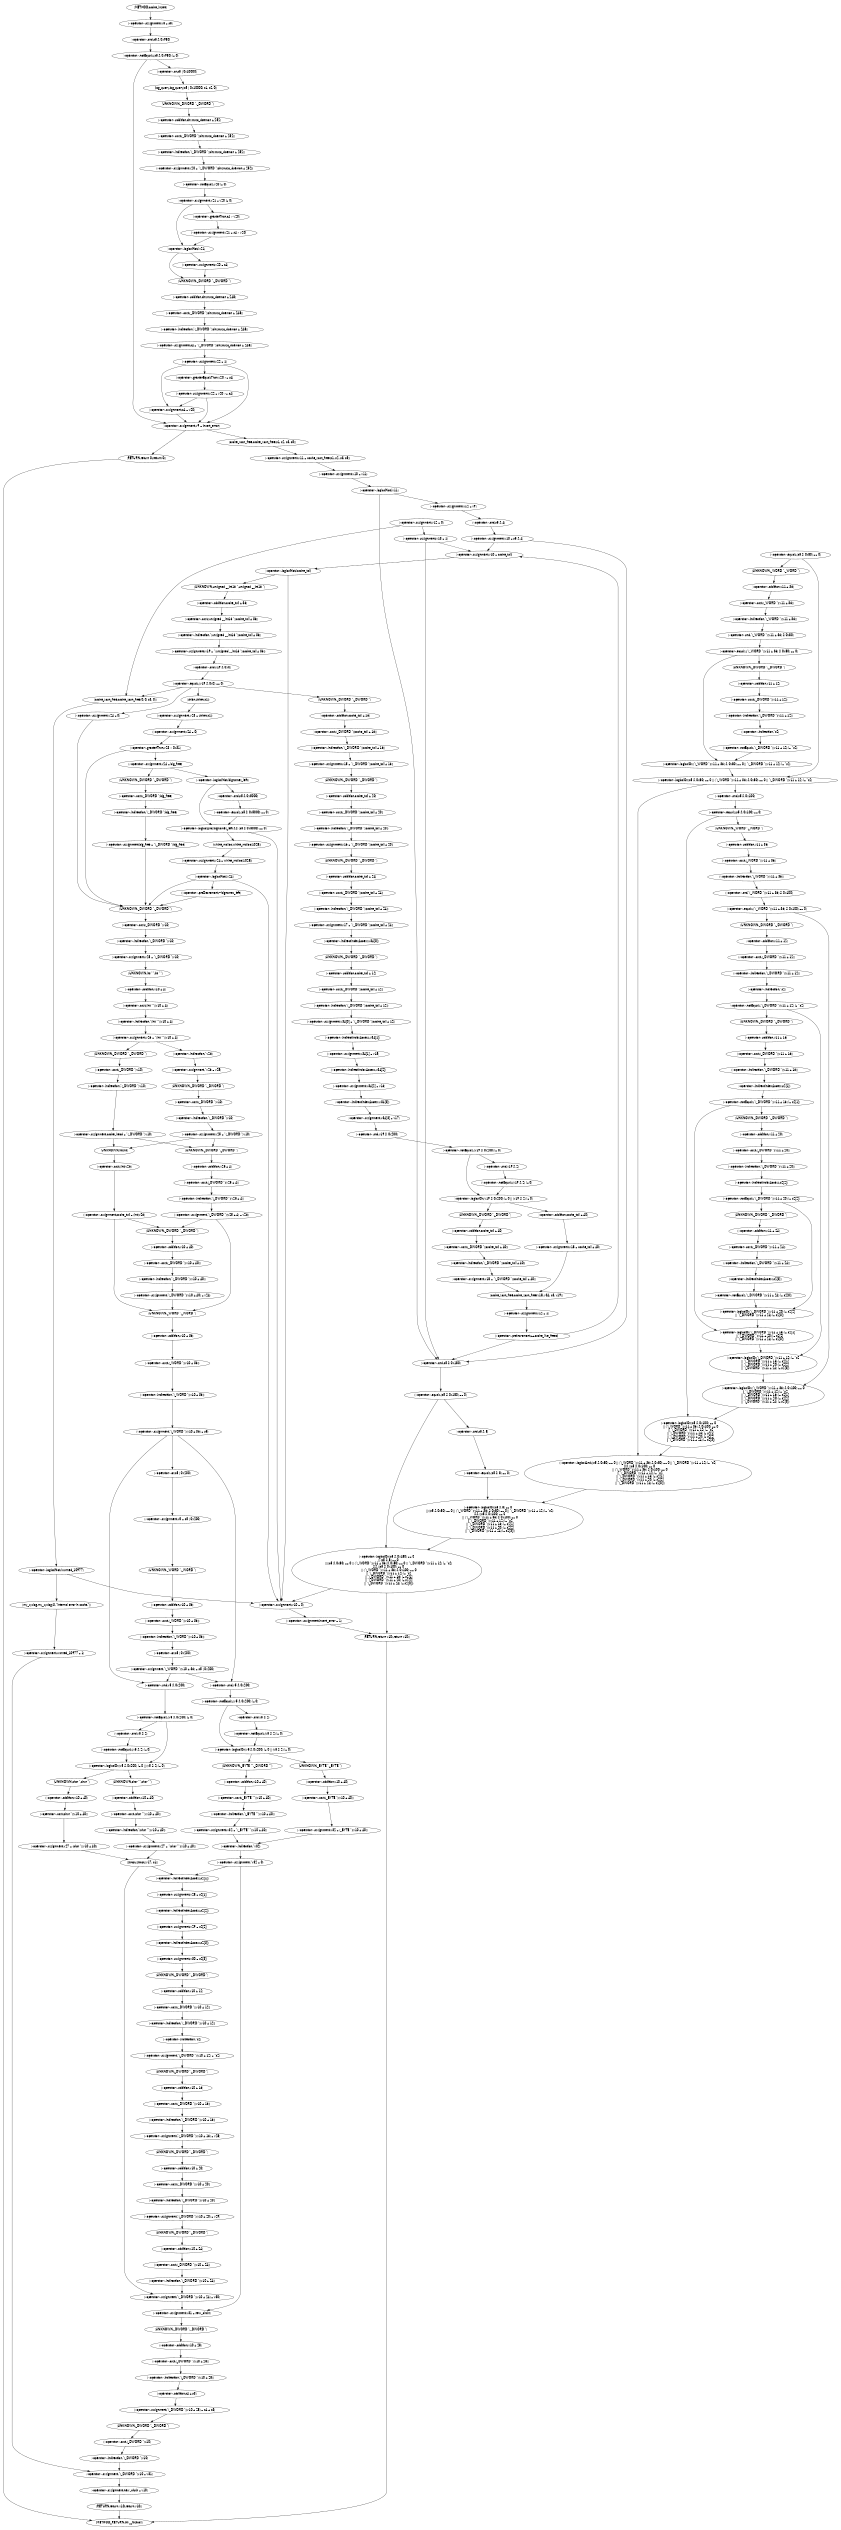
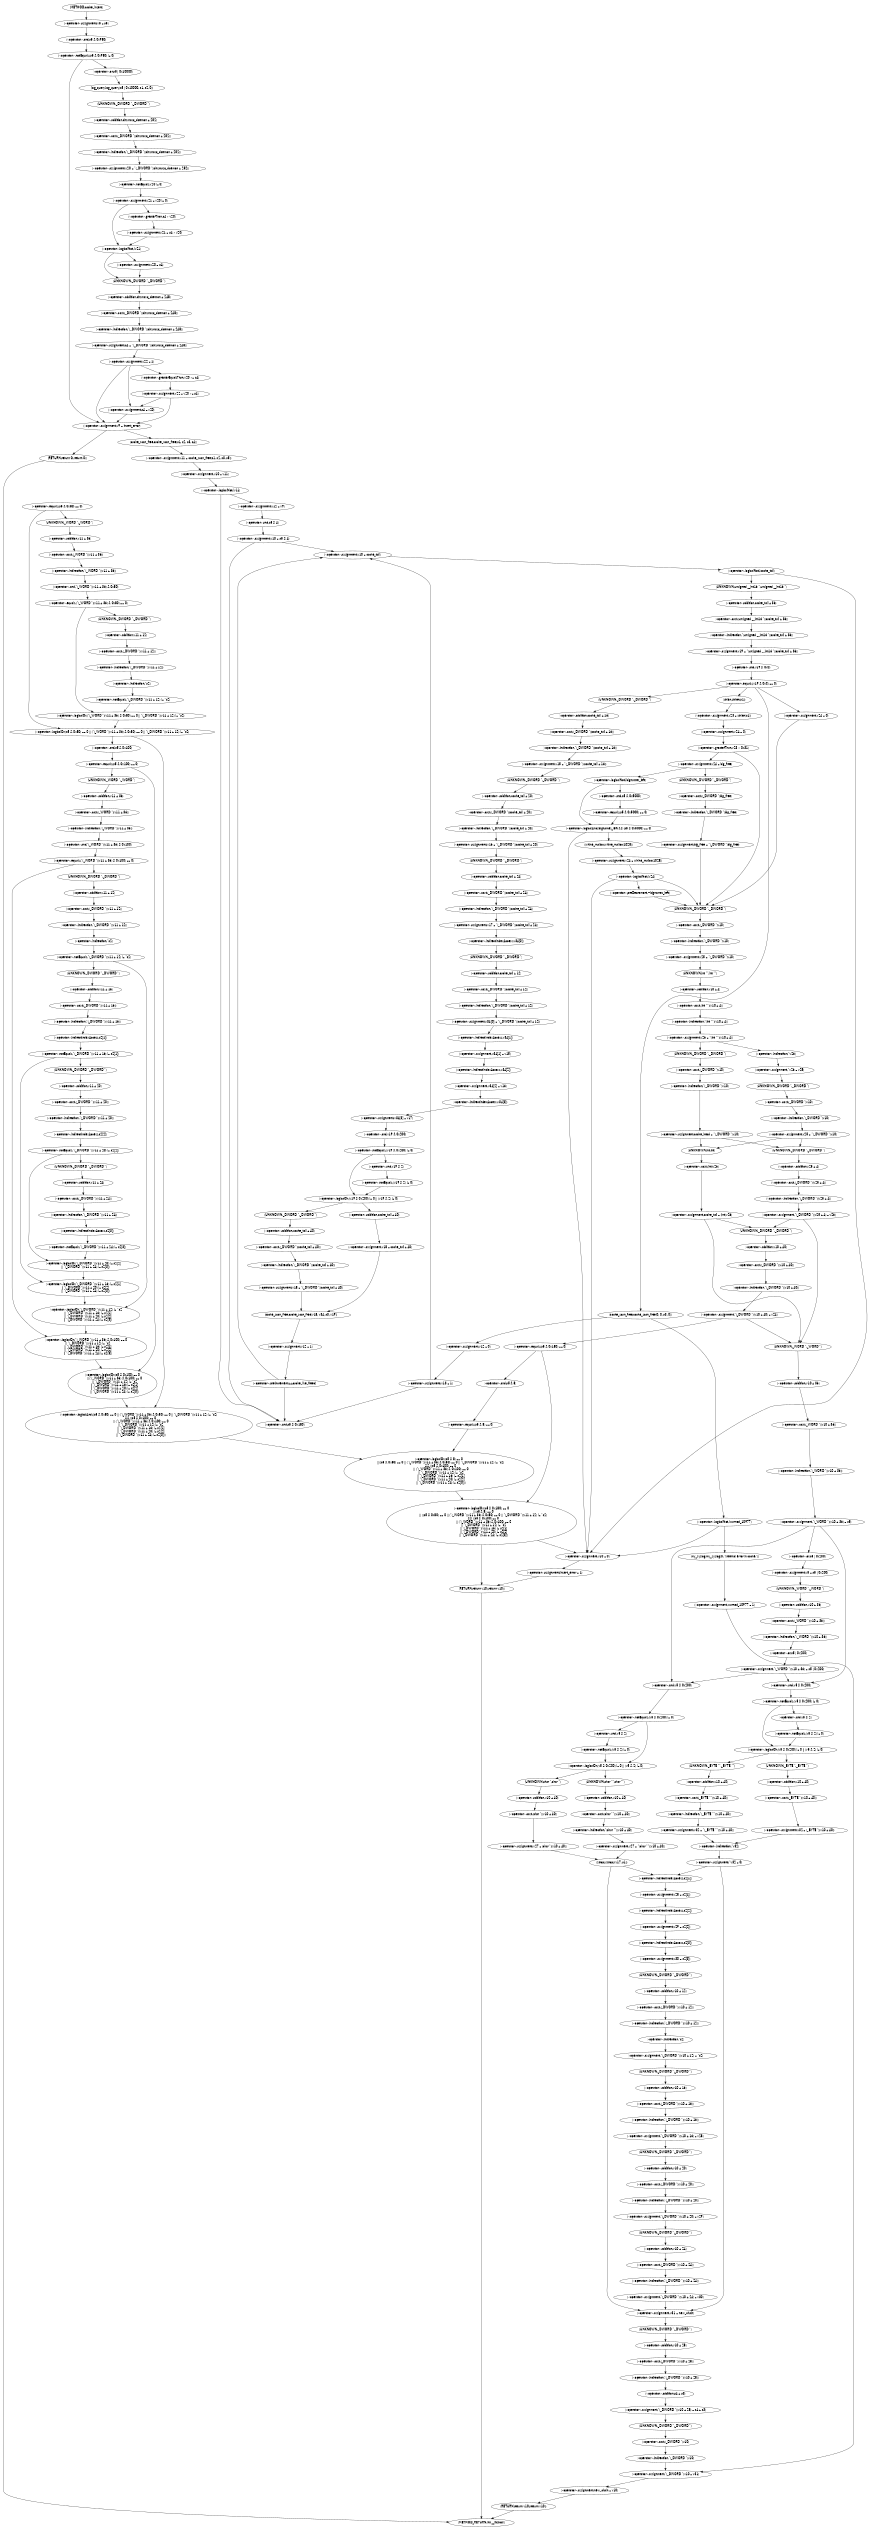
(263, 442) -> (163, 442)
(227, 562) -> (542, 1326)
(441, 1378) -> (644, 1332)
(247, 1766) -> (712, 1766)
(124, 2085) -> (607, 2099)
